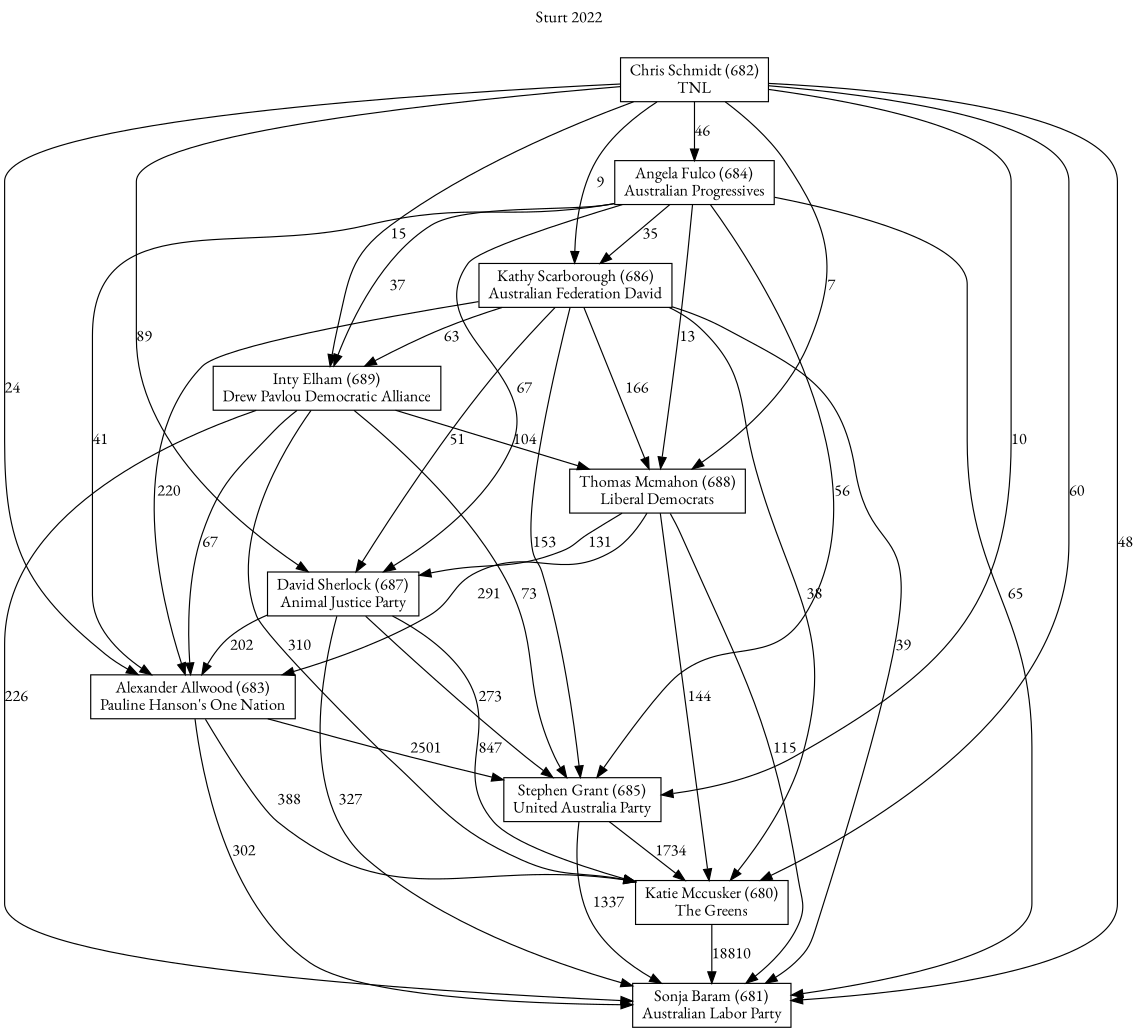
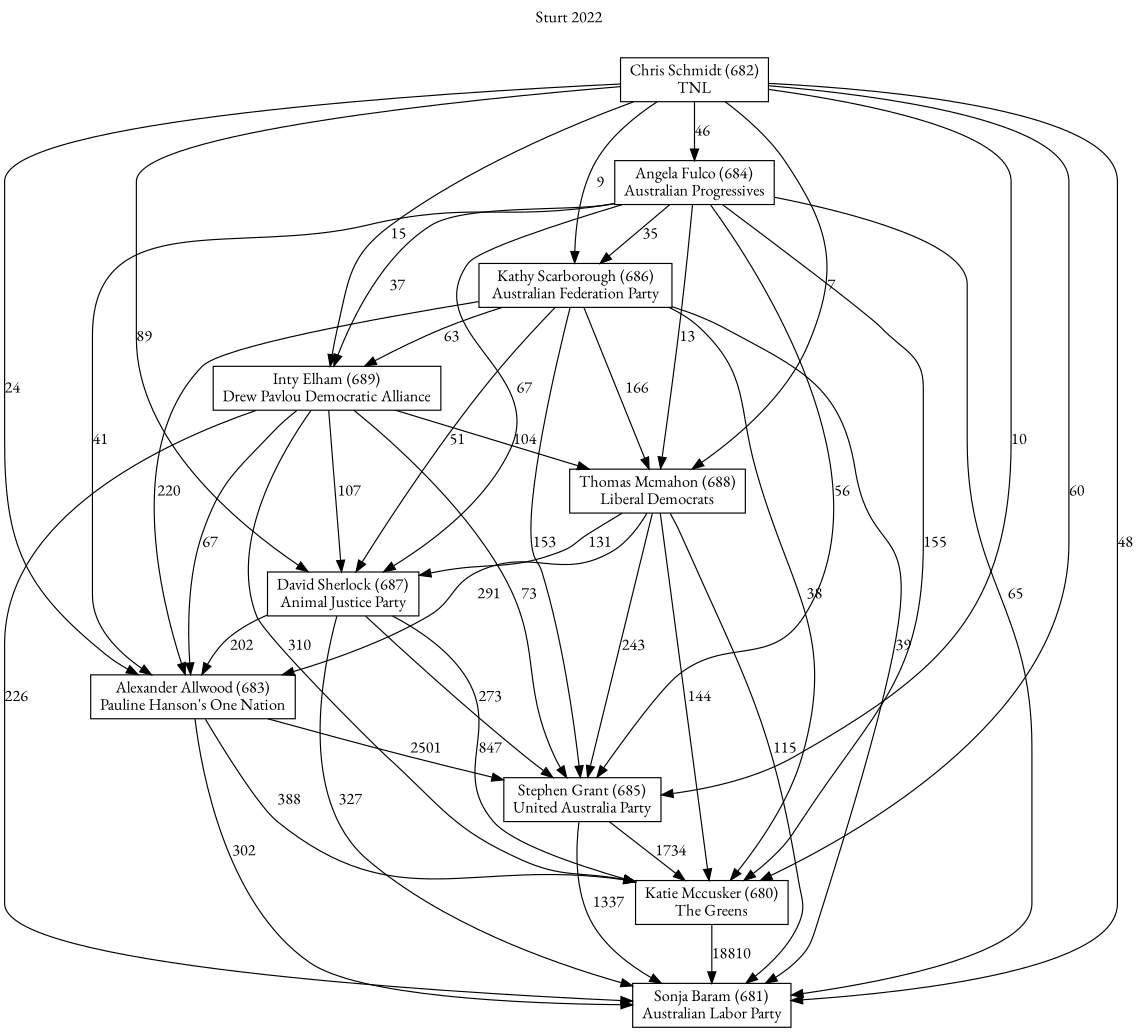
(575, 285) -> (575, 285)
none -> (335, 485)
none -> (923, 518)
none -> (621, 640)
